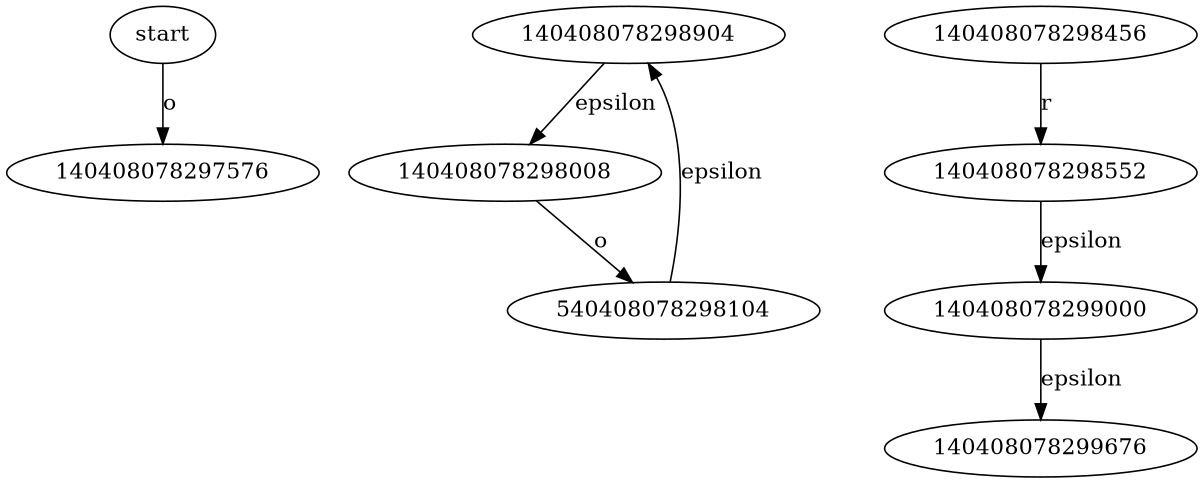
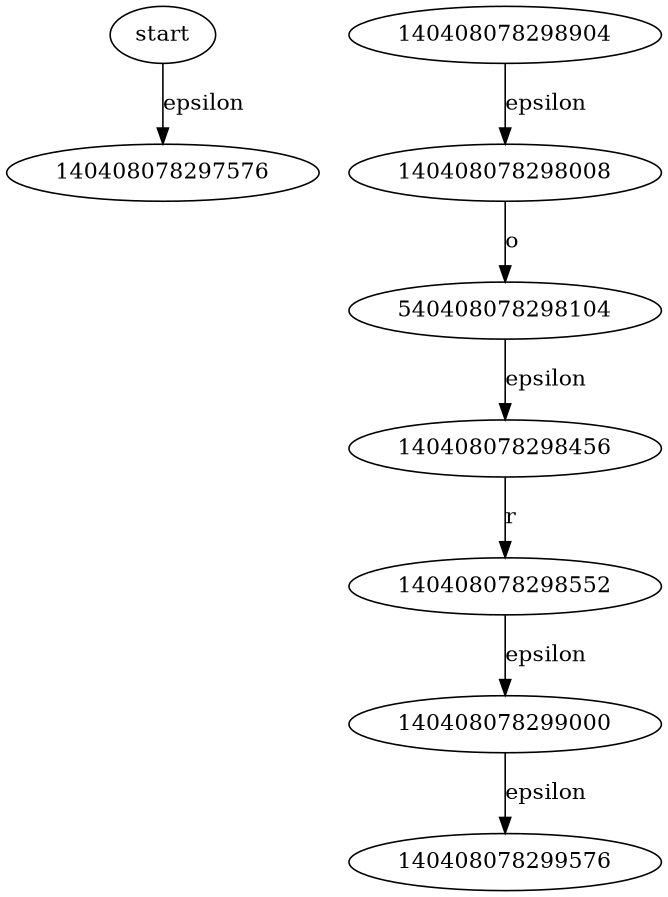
(170, 104) -> (204, 104)
(680, 178) -> (505, 372)
(1041, 448) -> (505, 862)
